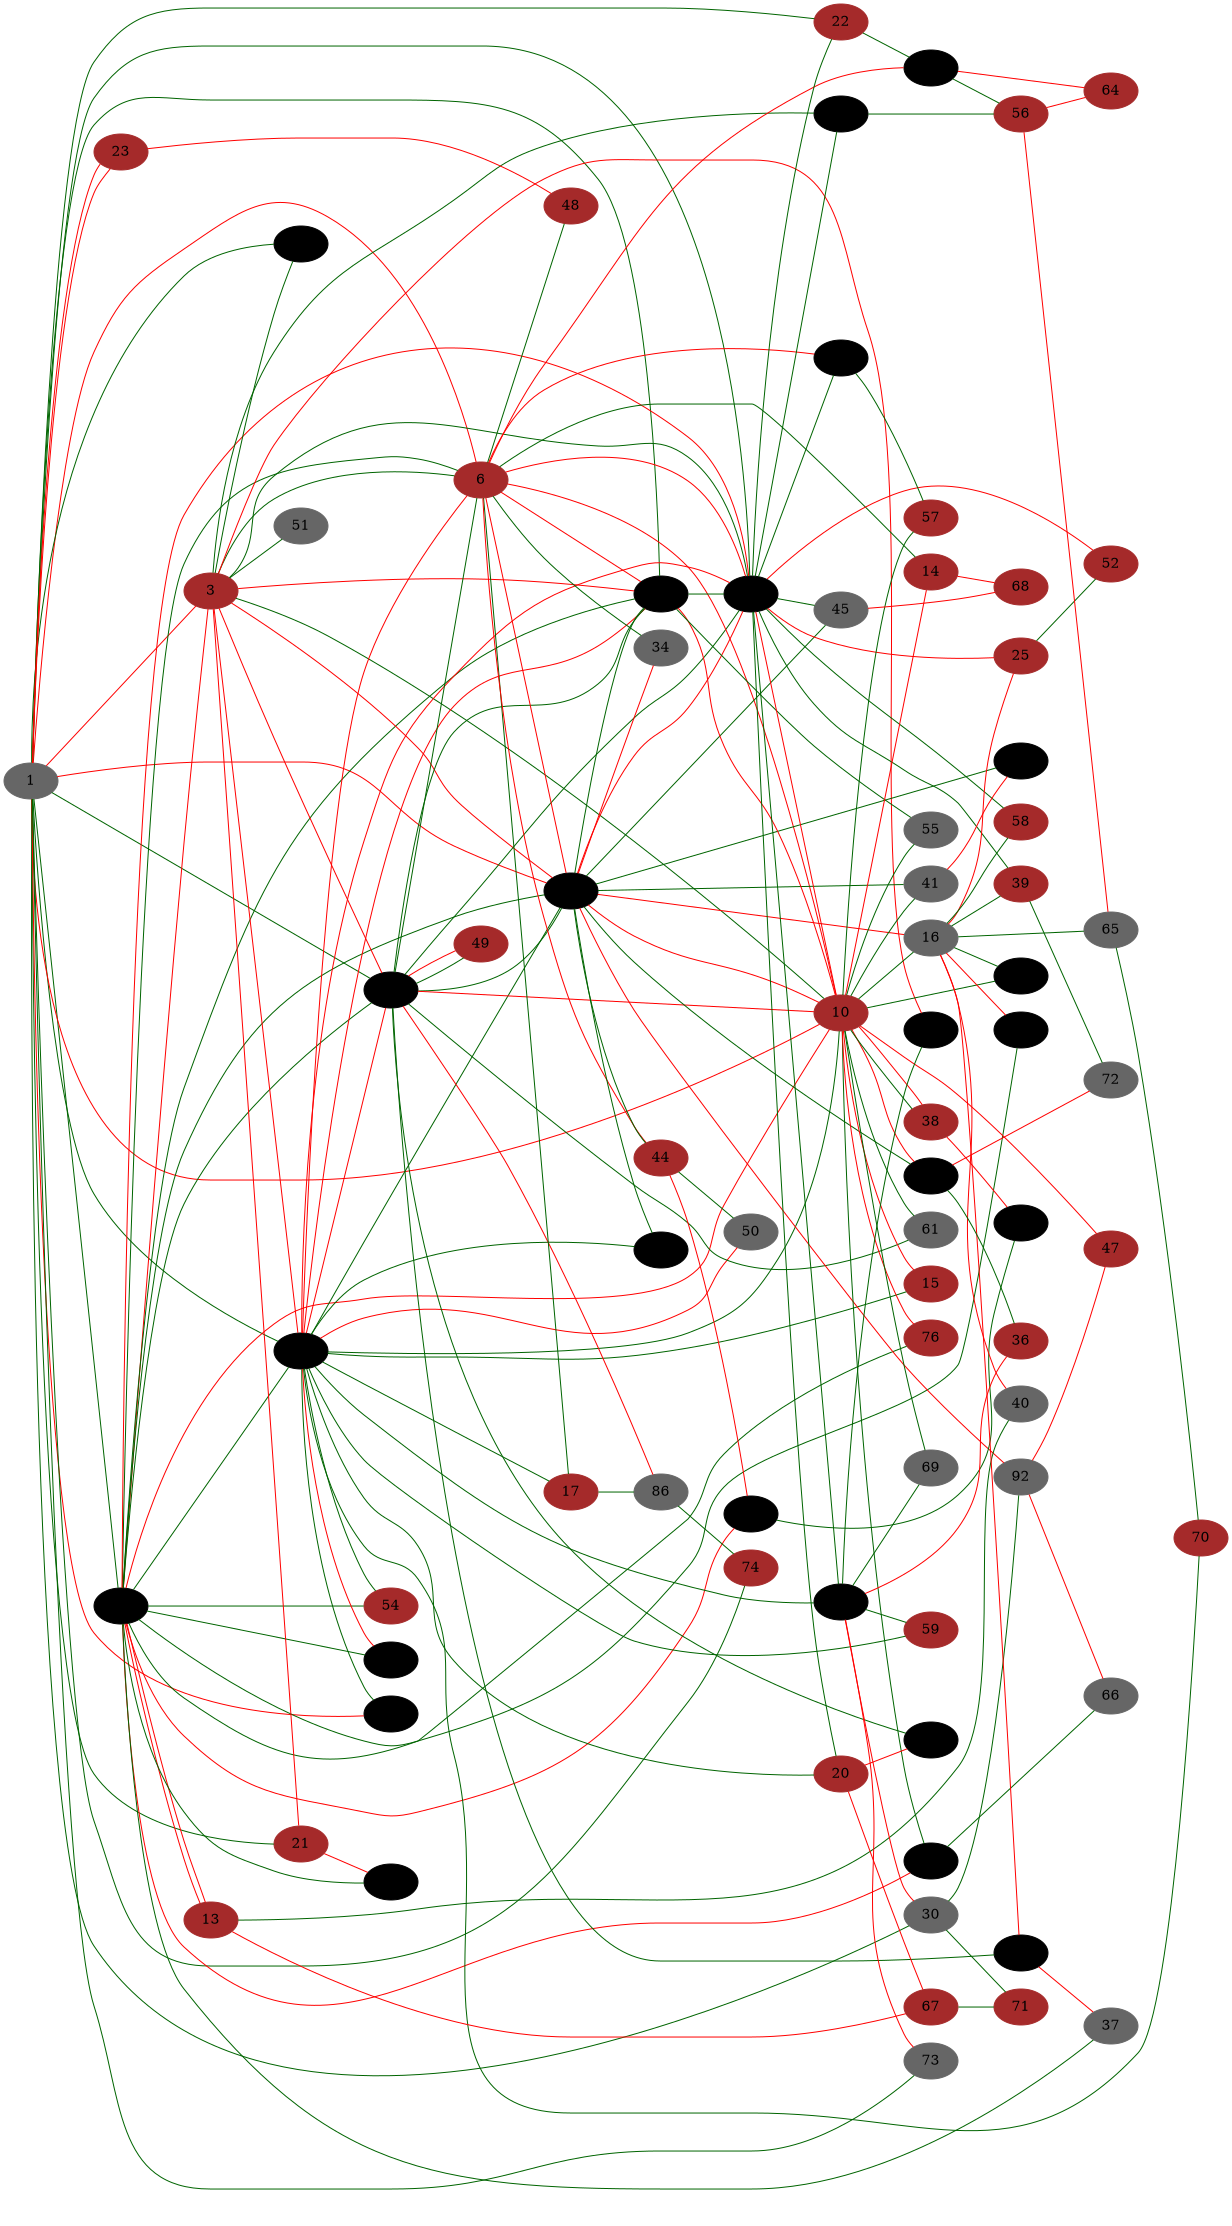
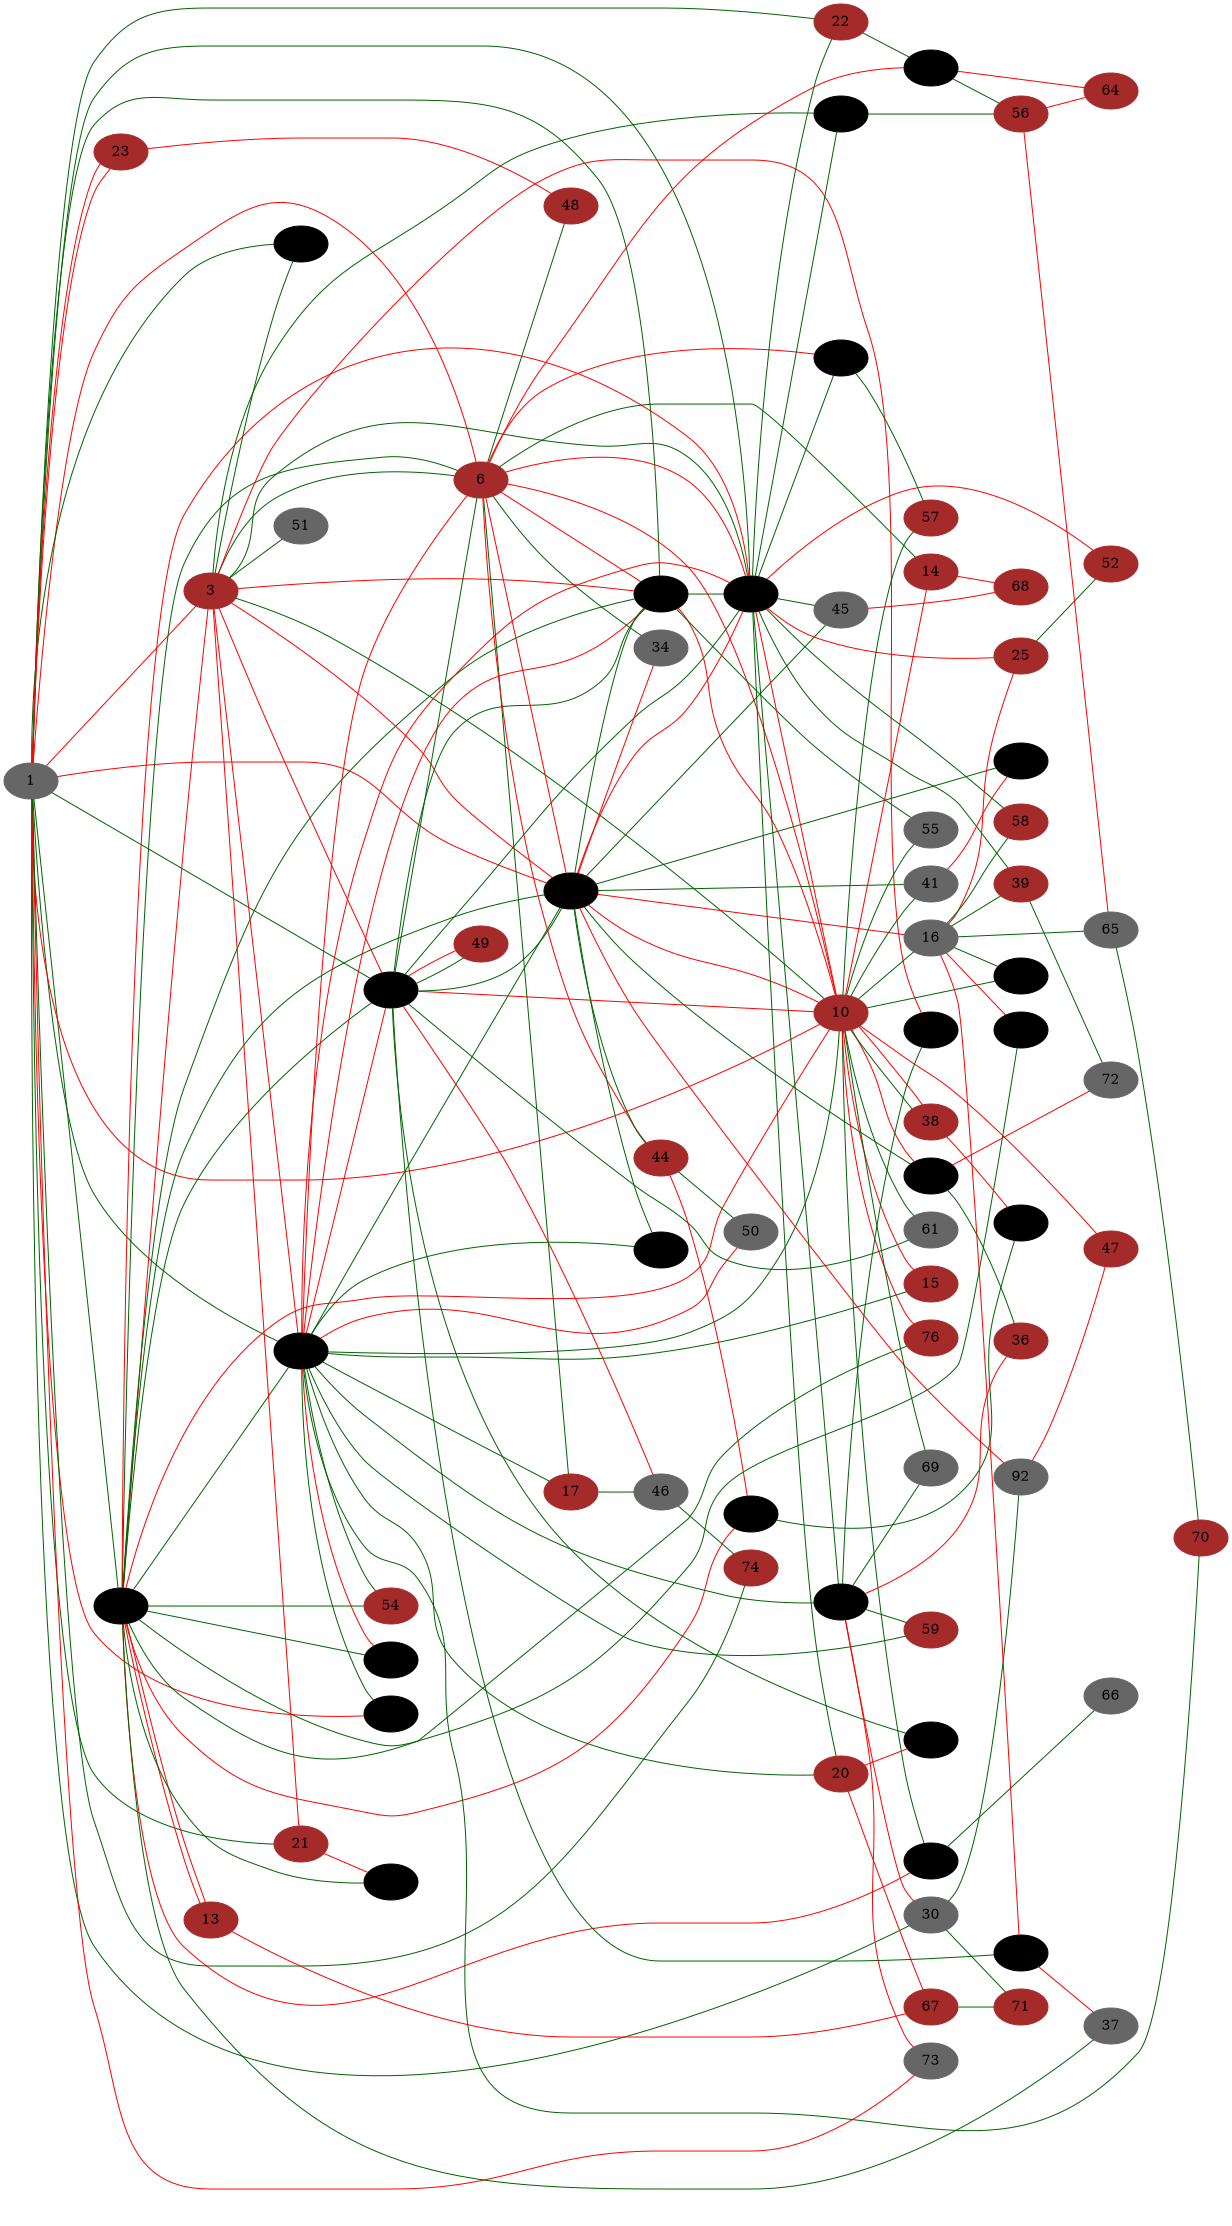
(1021, 1404) -> none
(661, 1492) -> (661, 1492)
(1066, 1587) -> none
(83, 1940) -> (83, 1940)
